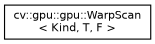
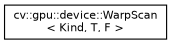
(78, 22) -> (86, 22)
